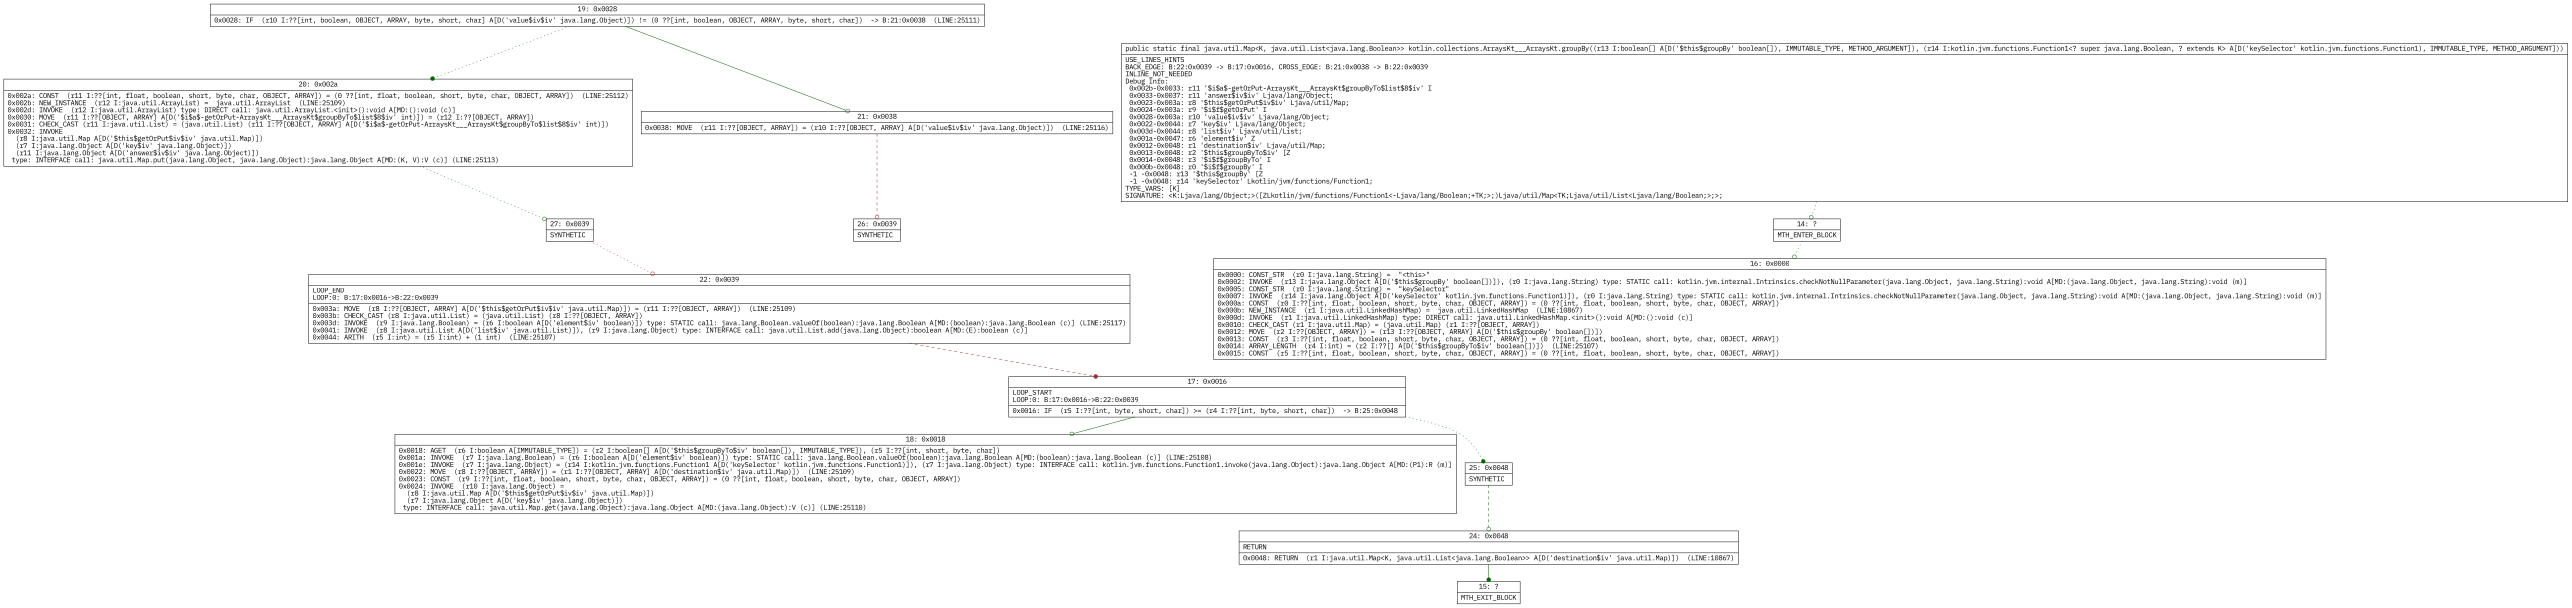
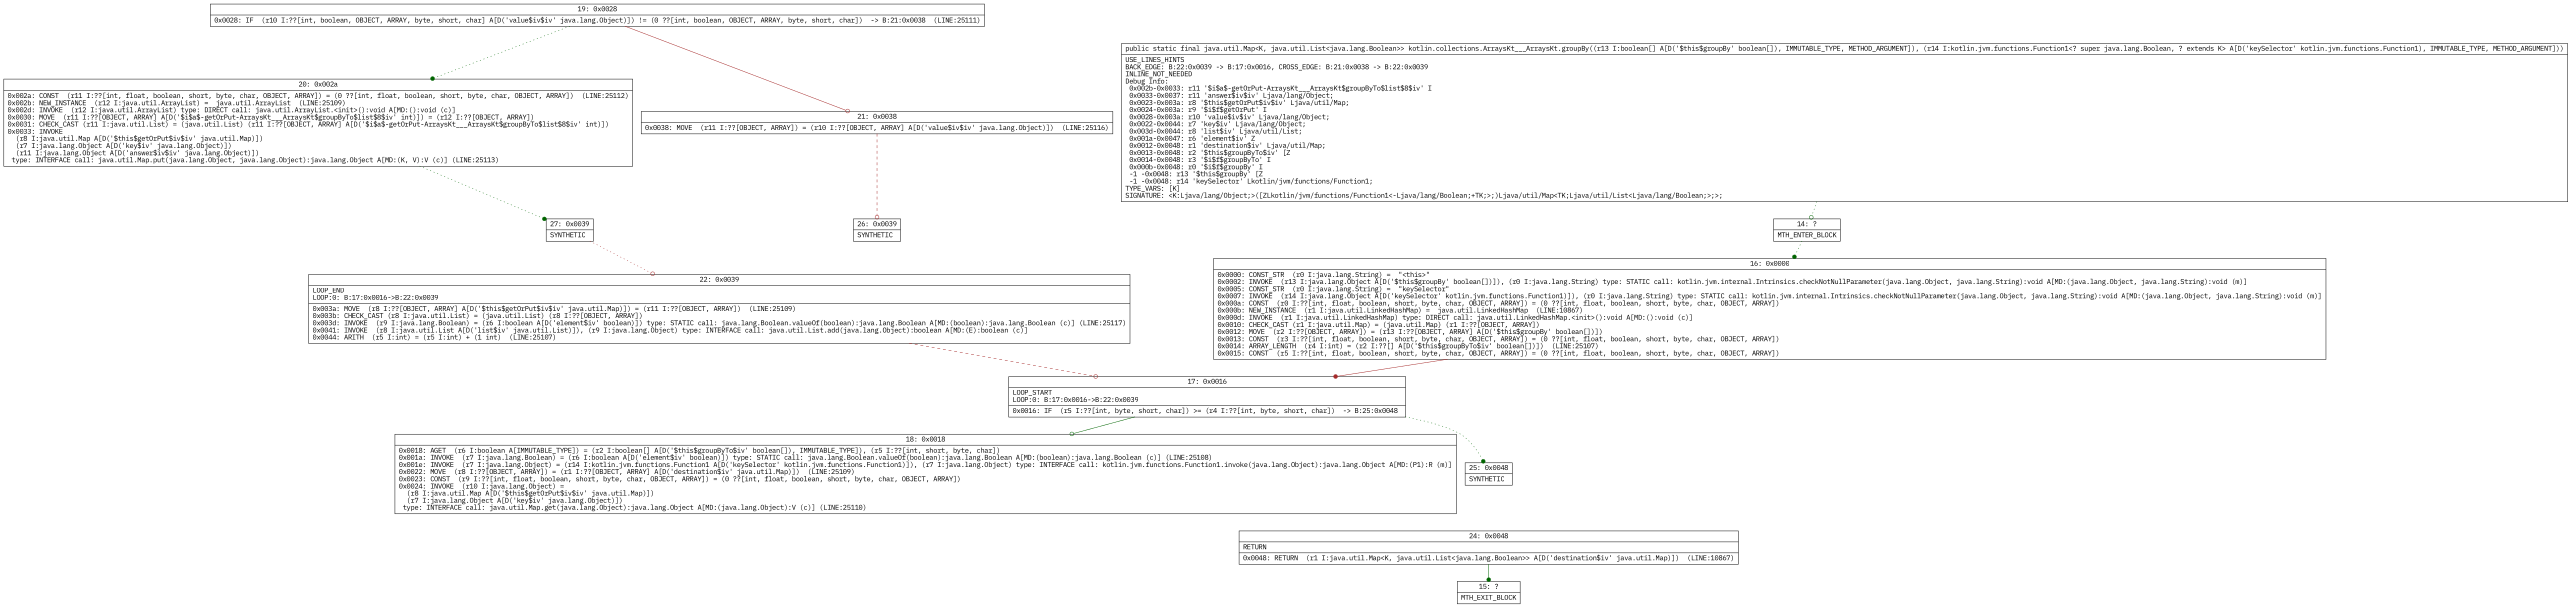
(735, 68) -> (735, 68)
(39, 132) -> (39, 132)
(481, 192) -> (481, 192)
(1799, 248) -> (1799, 248)
(1001, 360) -> (1001, 360)
none -> (1393, 368)
(1489, 506) -> none
